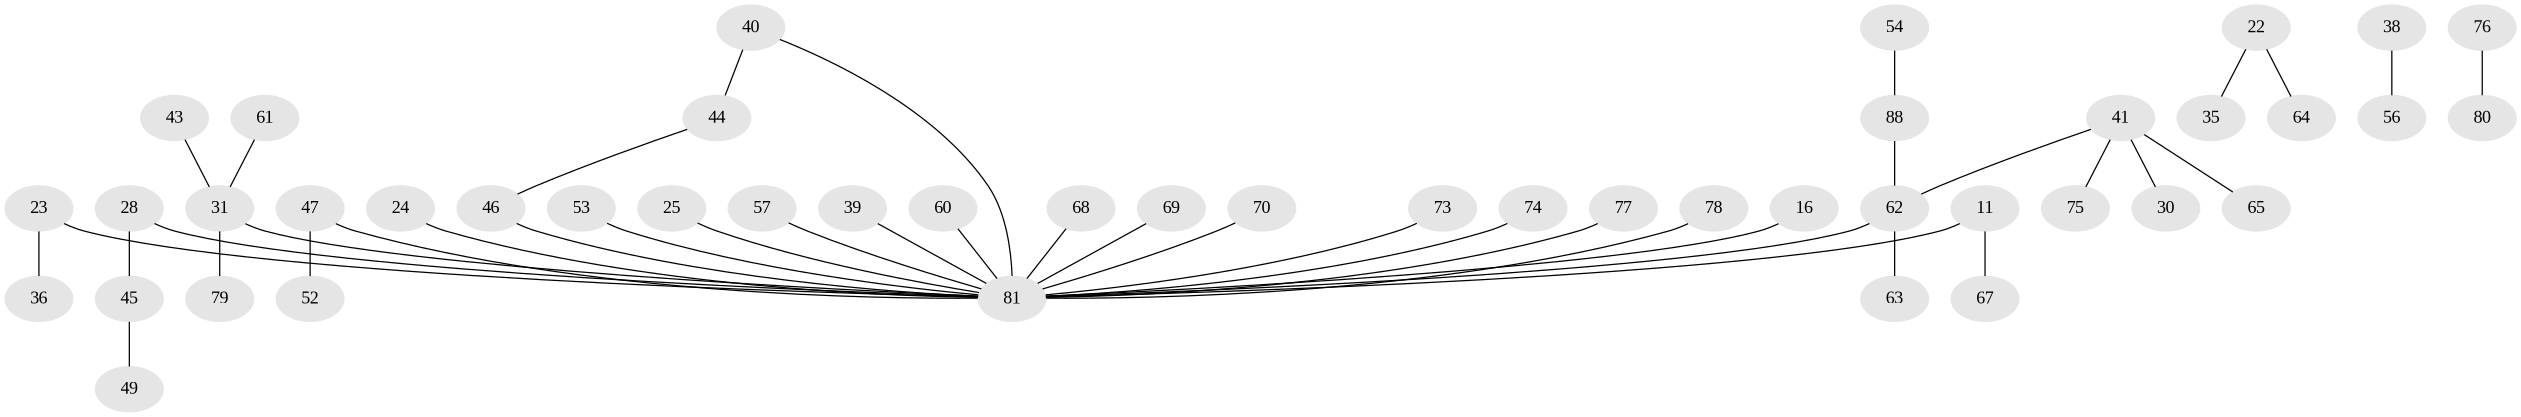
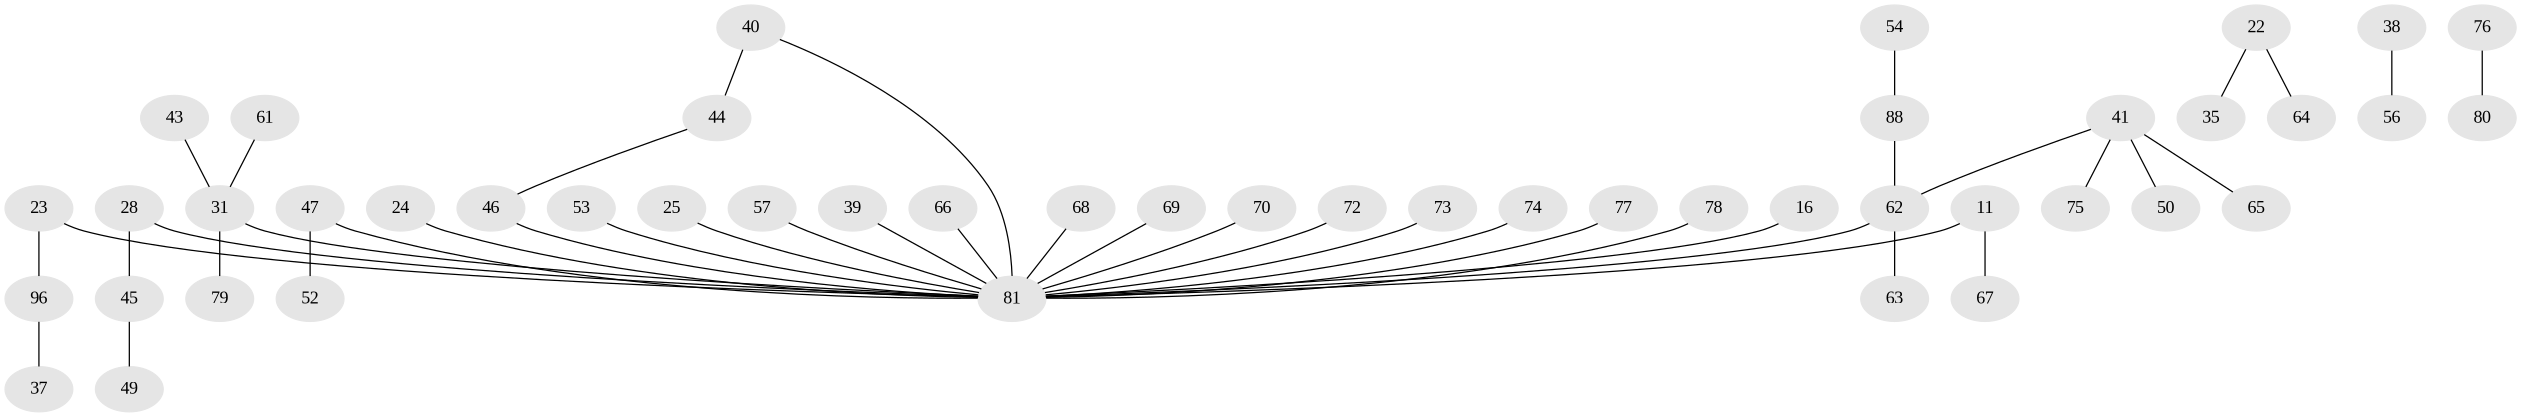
(943, 208) -> (943, 208)
none -> (1352, 208)
(2166, 208) -> (2166, 208)
(39, 299) -> (39, 299)
none -> (39, 389)
